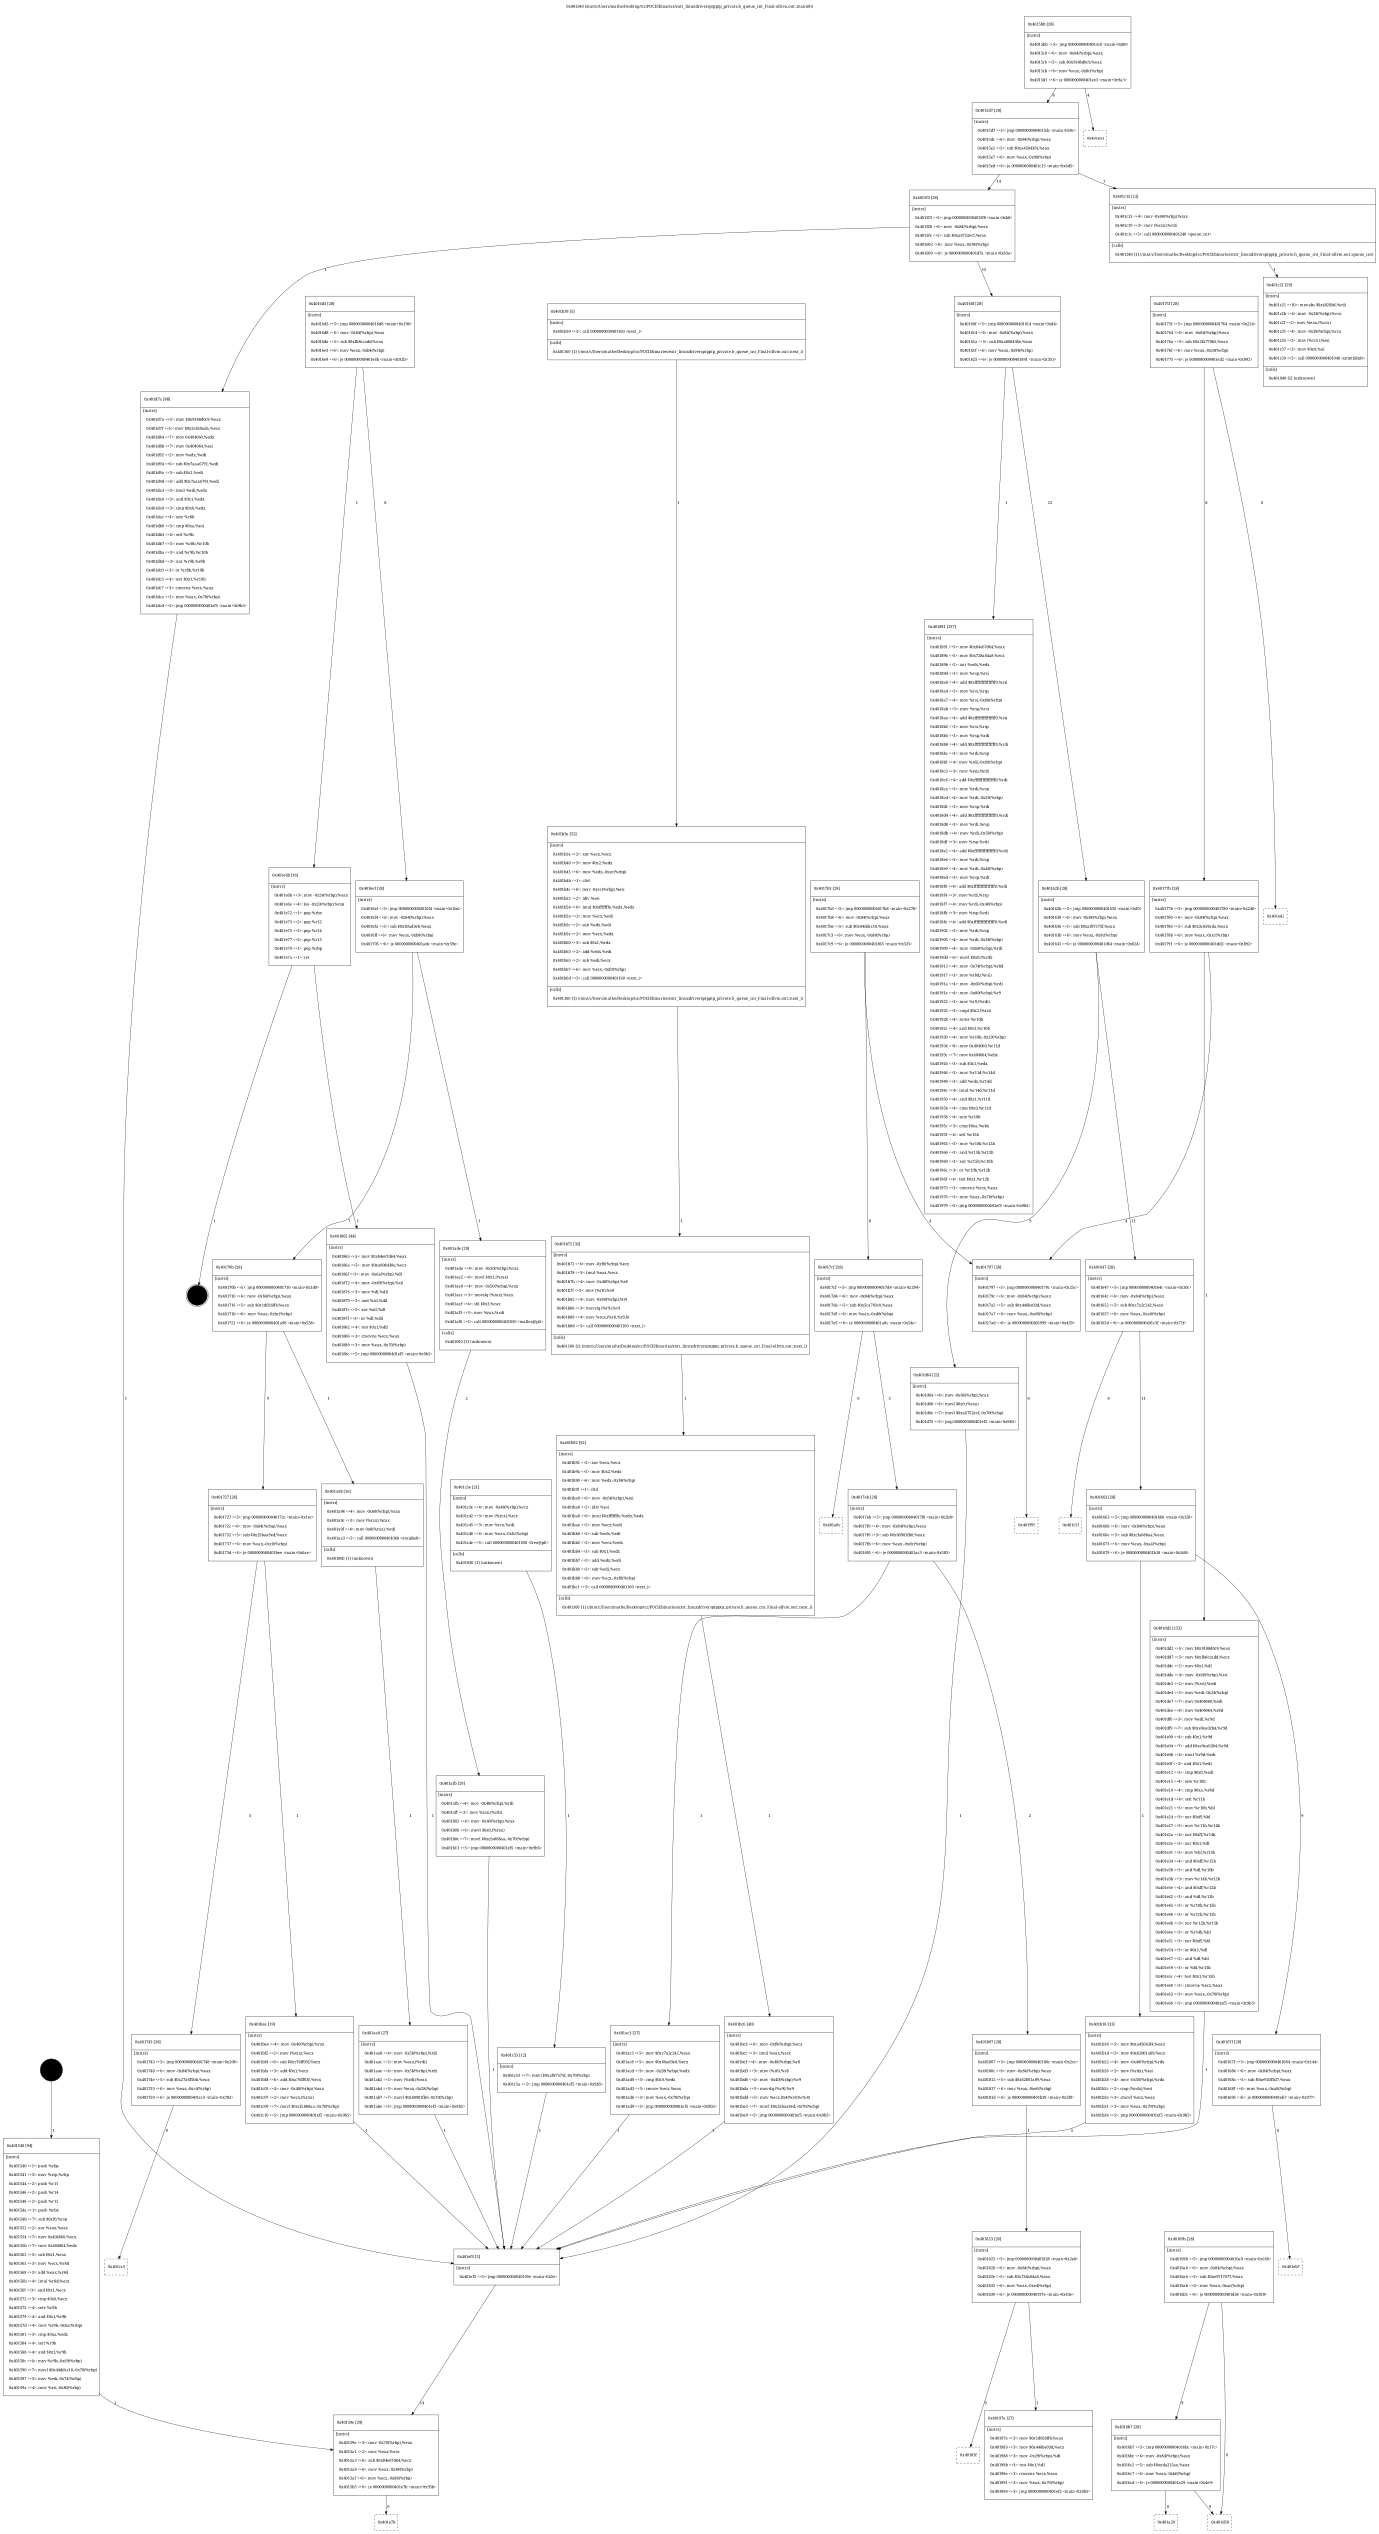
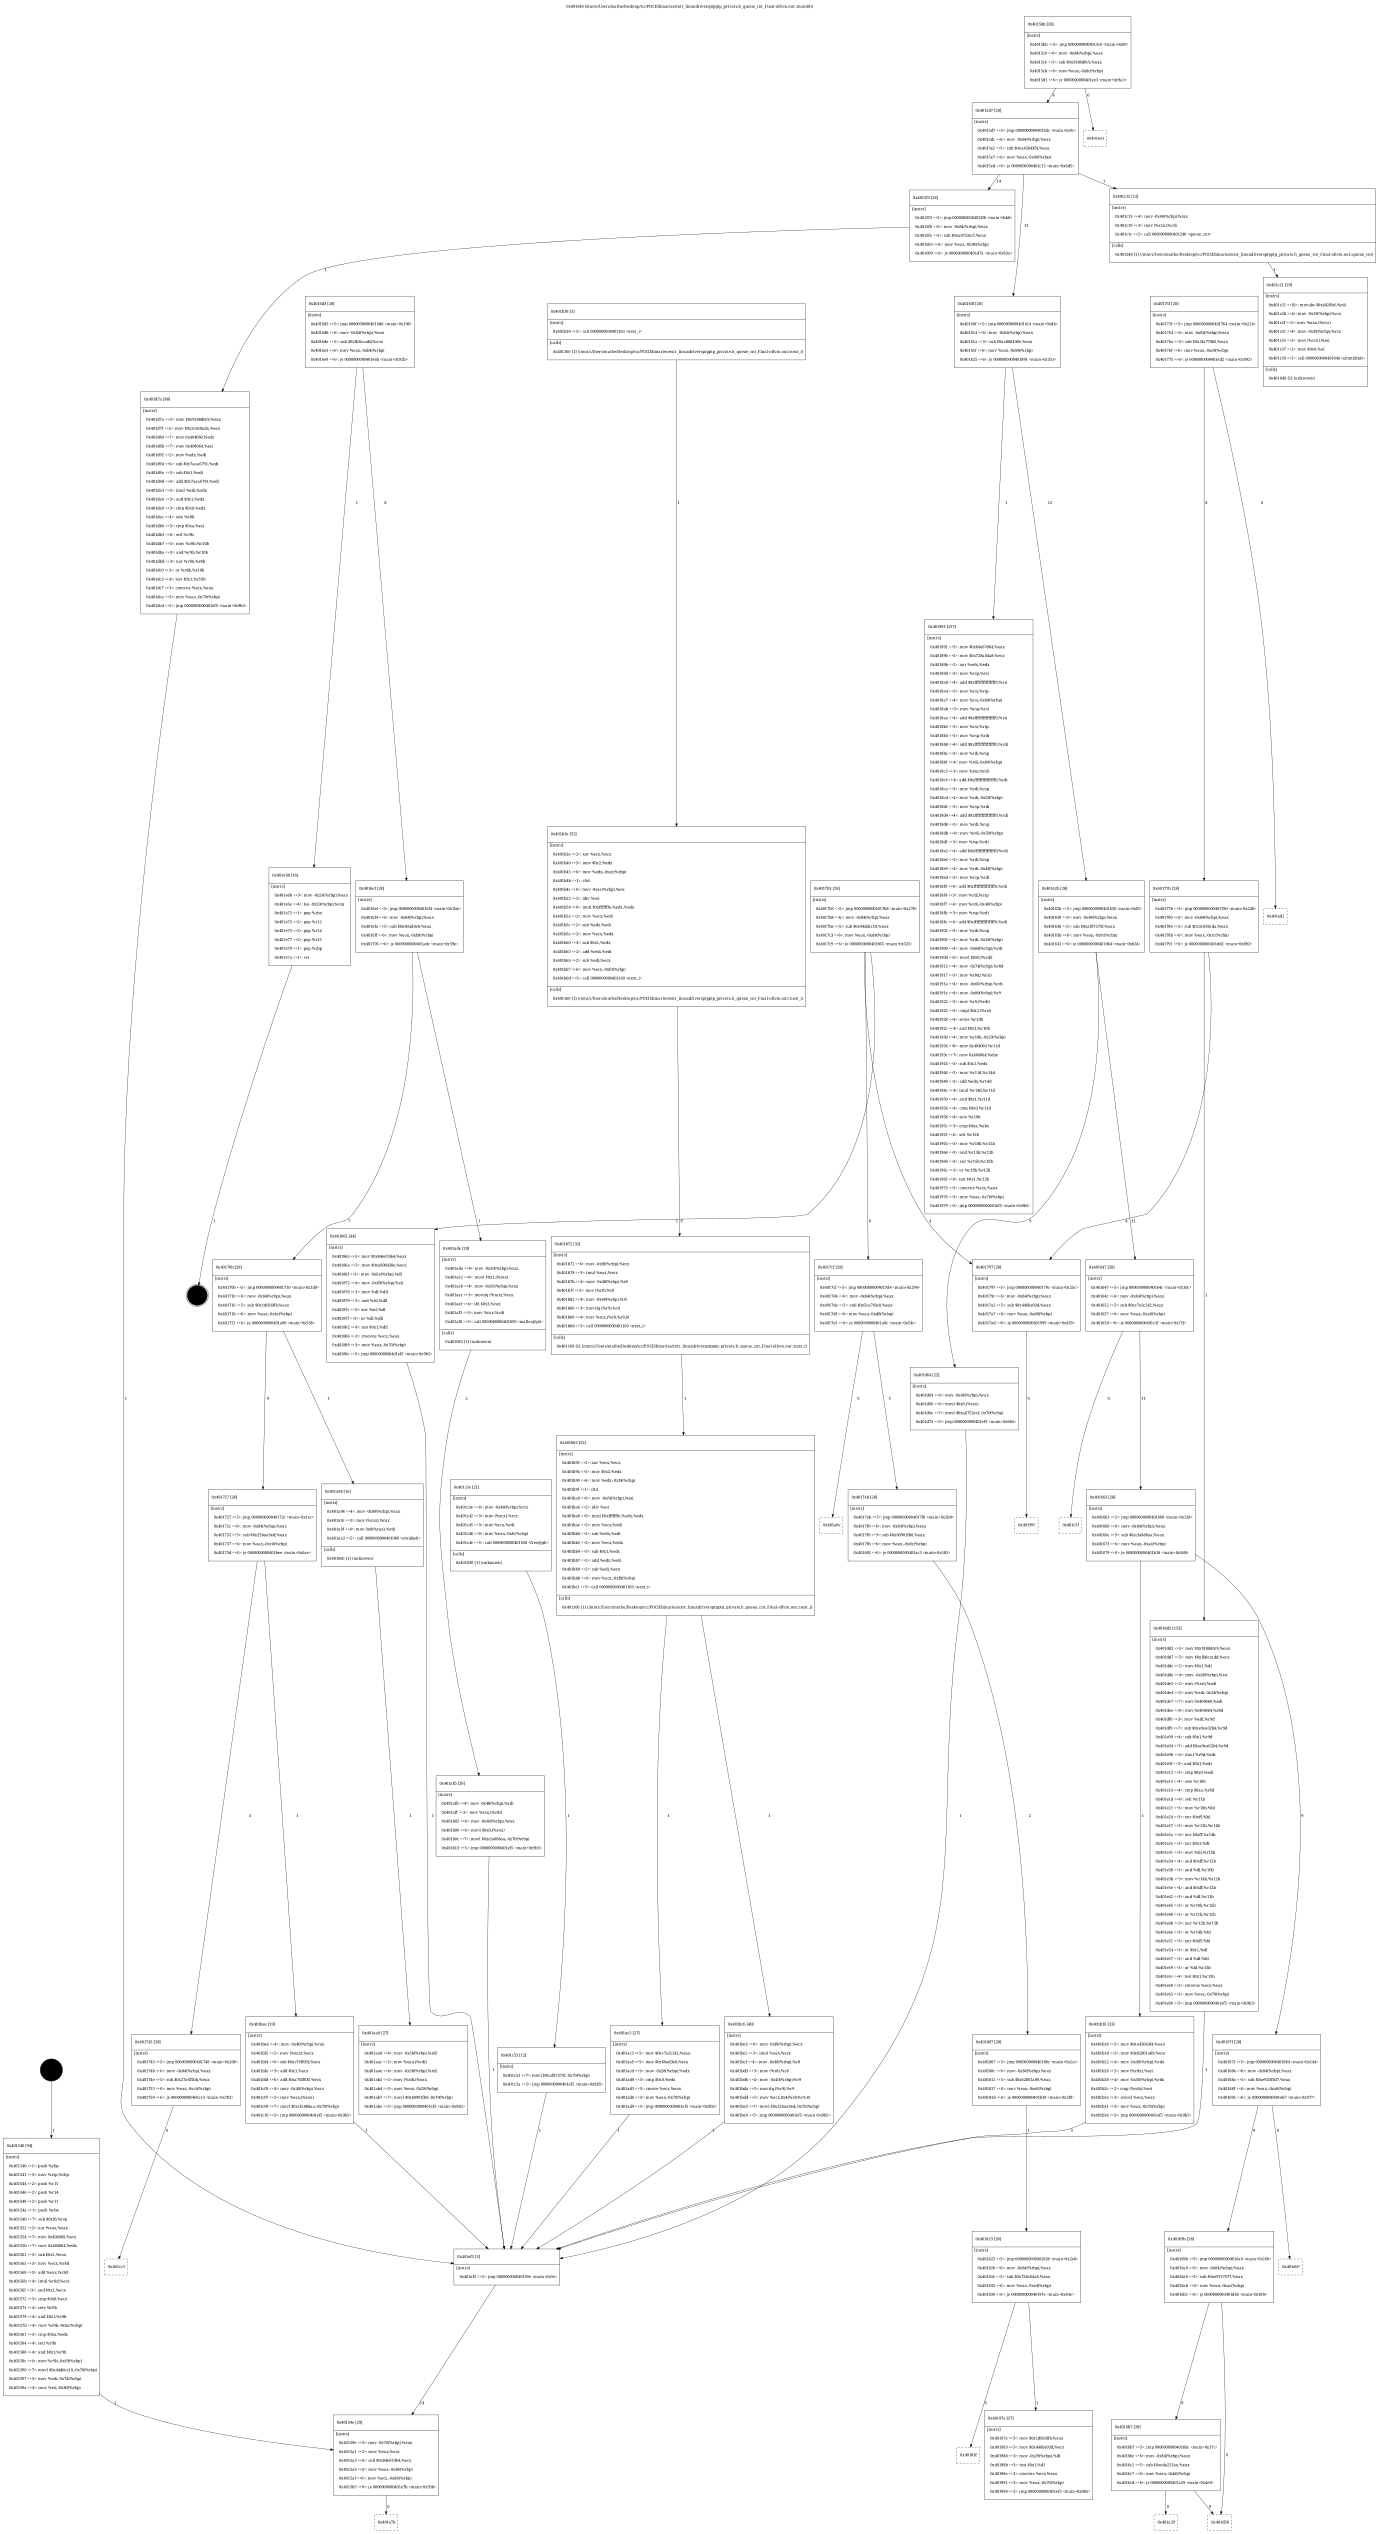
(1088, 95) -> (1088, 95)
(984, 277) -> (1020, 234)
(331, 1096) -> (762, 1218)
(681, 1221) -> (681, 1221)
(680, 1711) -> (657, 1819)
none -> (1243, 2167)
(466, 2181) -> none
